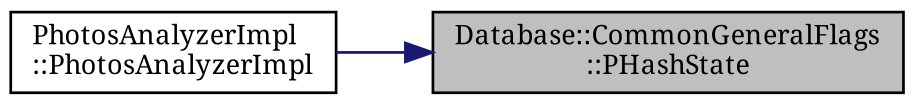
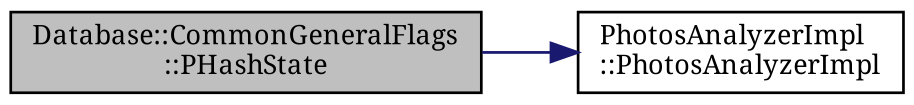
(371, 52) -> (516, 52)
